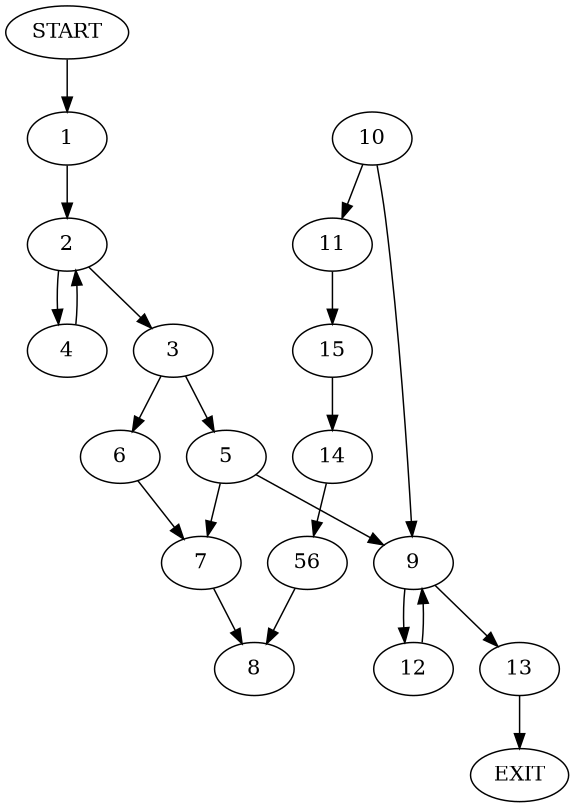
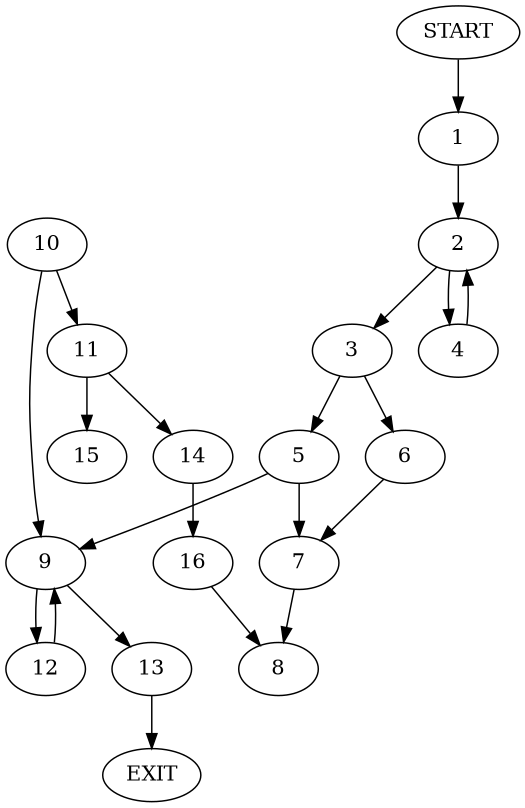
(332, 397) -> (135, 398)
(307, 563) -> (193, 563)
